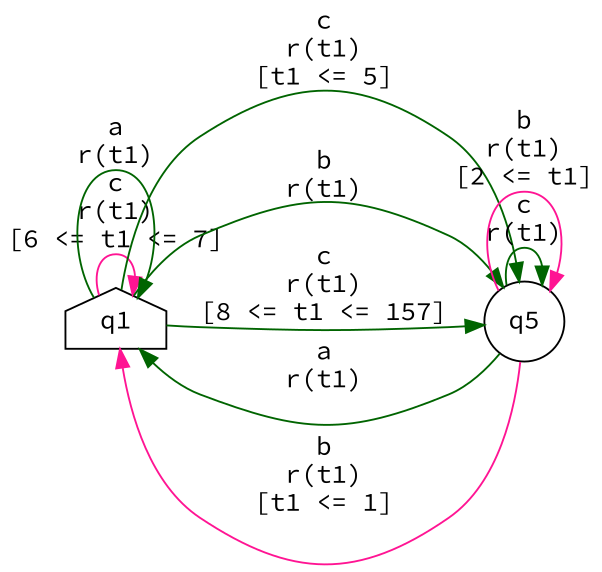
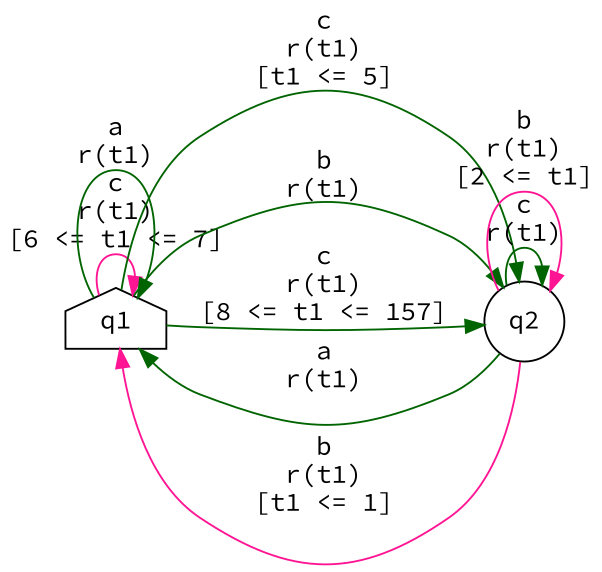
(524, 322) -> (524, 322)
